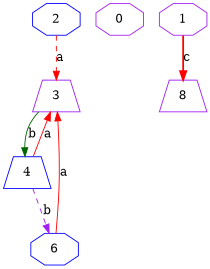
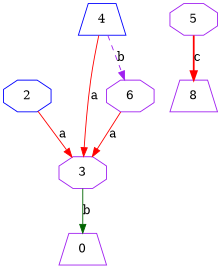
(120, 19) -> (83, 249)
(183, 19) -> (194, 19)
(56, 53) -> (52, 131)
(56, 96) -> (83, 173)
(28, 128) -> (83, 206)
(55, 249) -> (130, 96)
